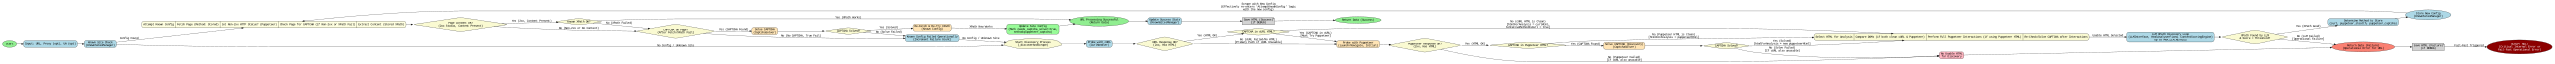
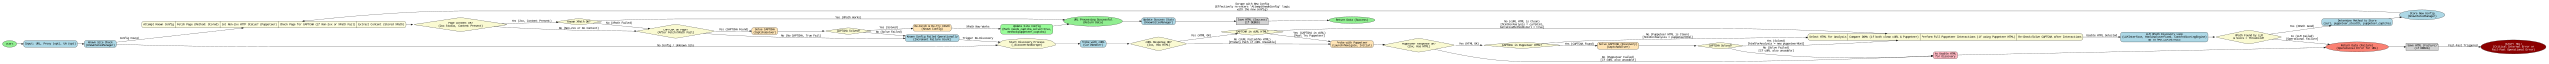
(981, 38) -> (978, 38)
